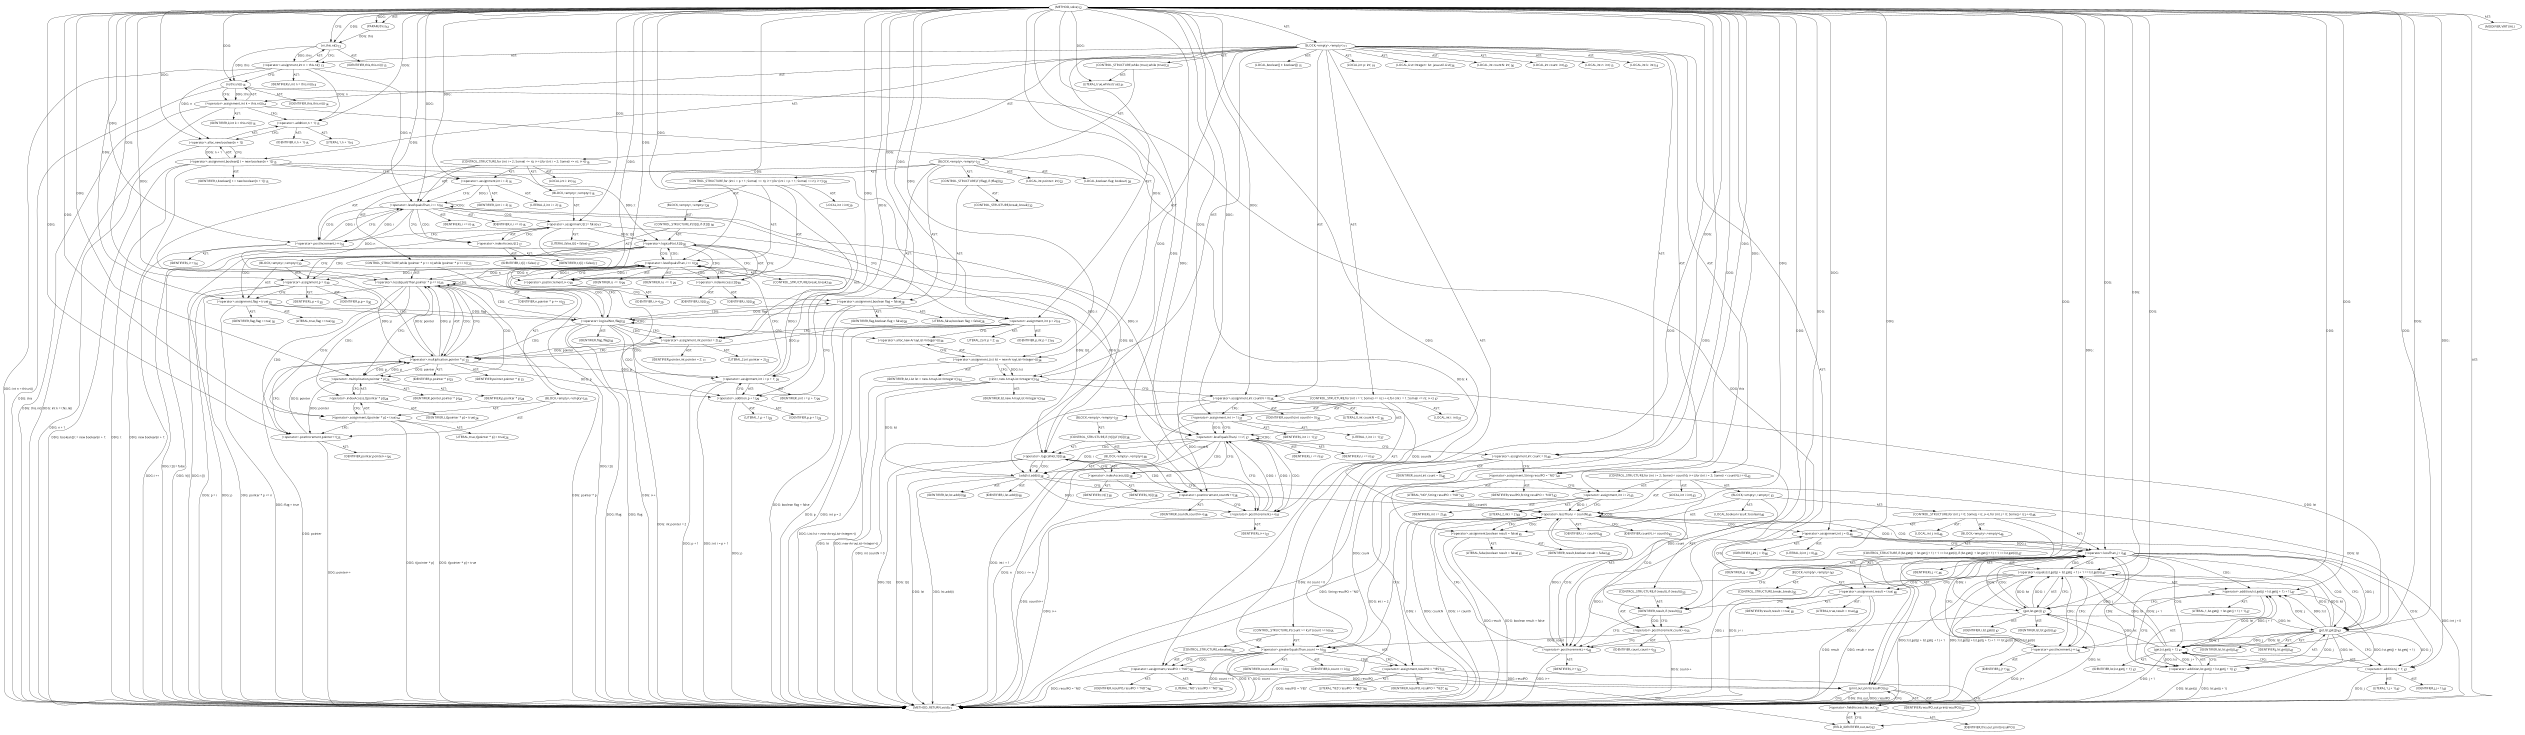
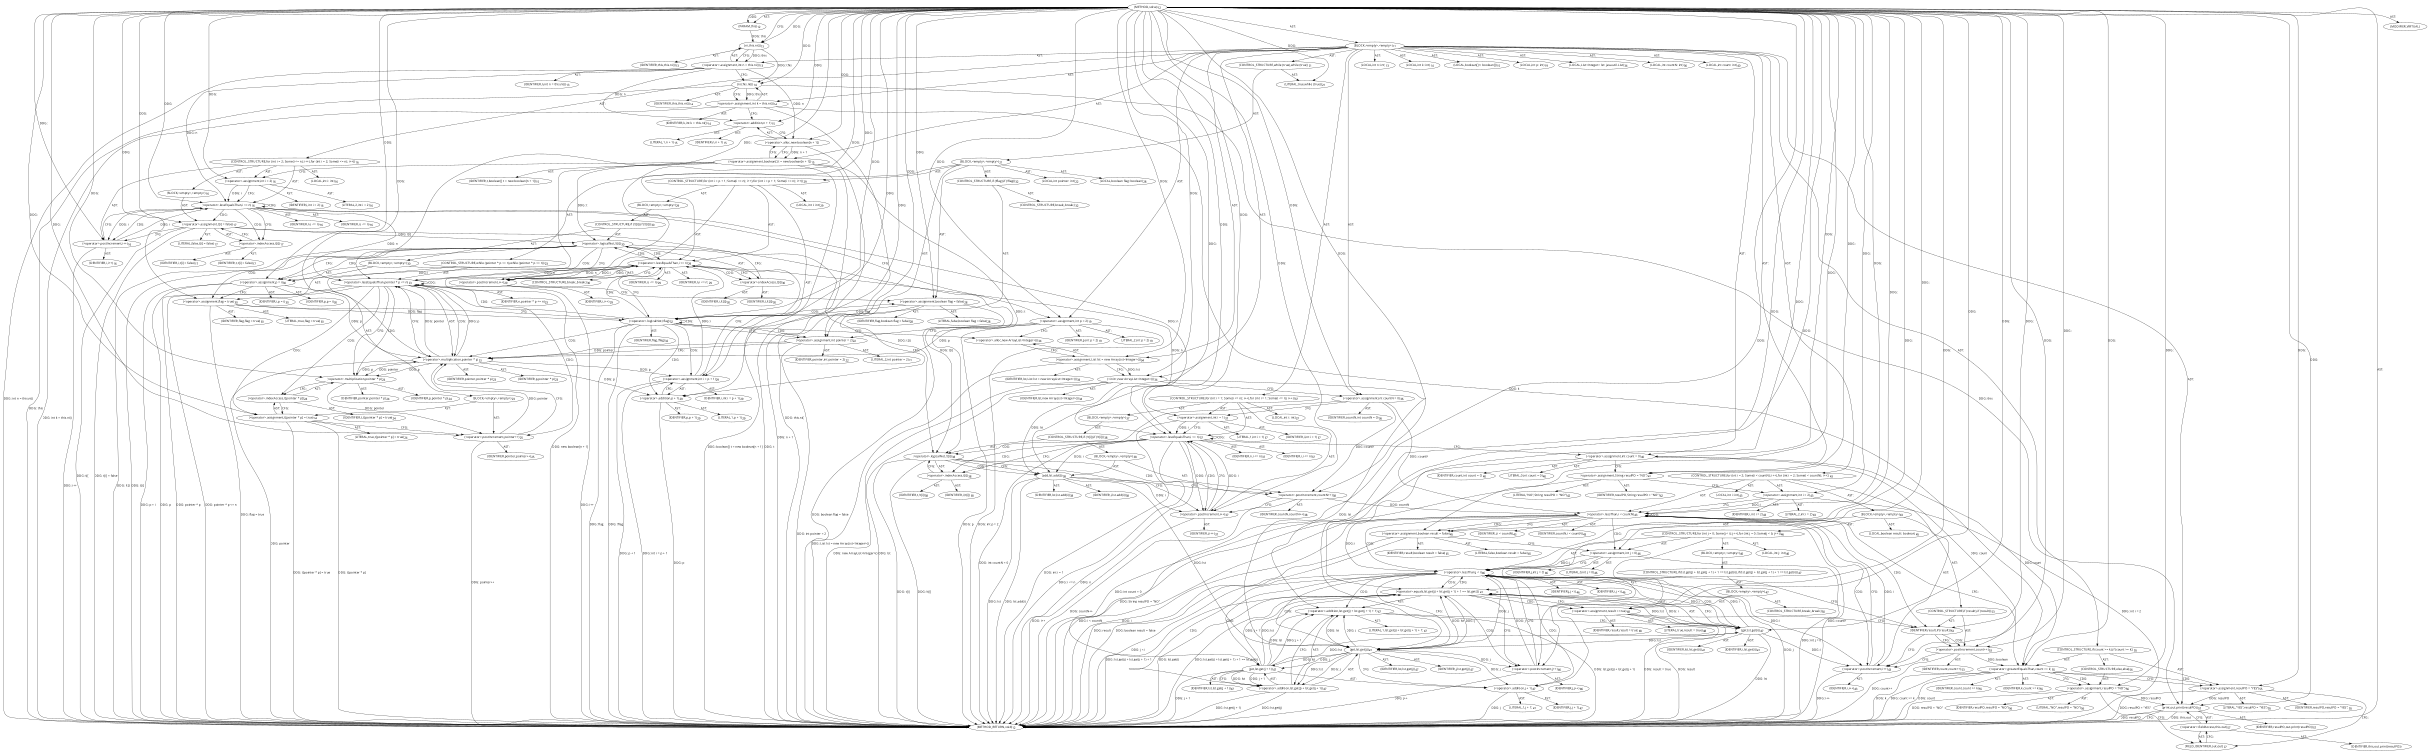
(229, 152) -> (774, 152)
(1363, 418) -> none
none -> (1527, 476)
(1616, 524) -> (1594, 524)
(1724, 547) -> (1517, 544)
(1556, 640) -> (1998, 660)
(2276, 662) -> none
